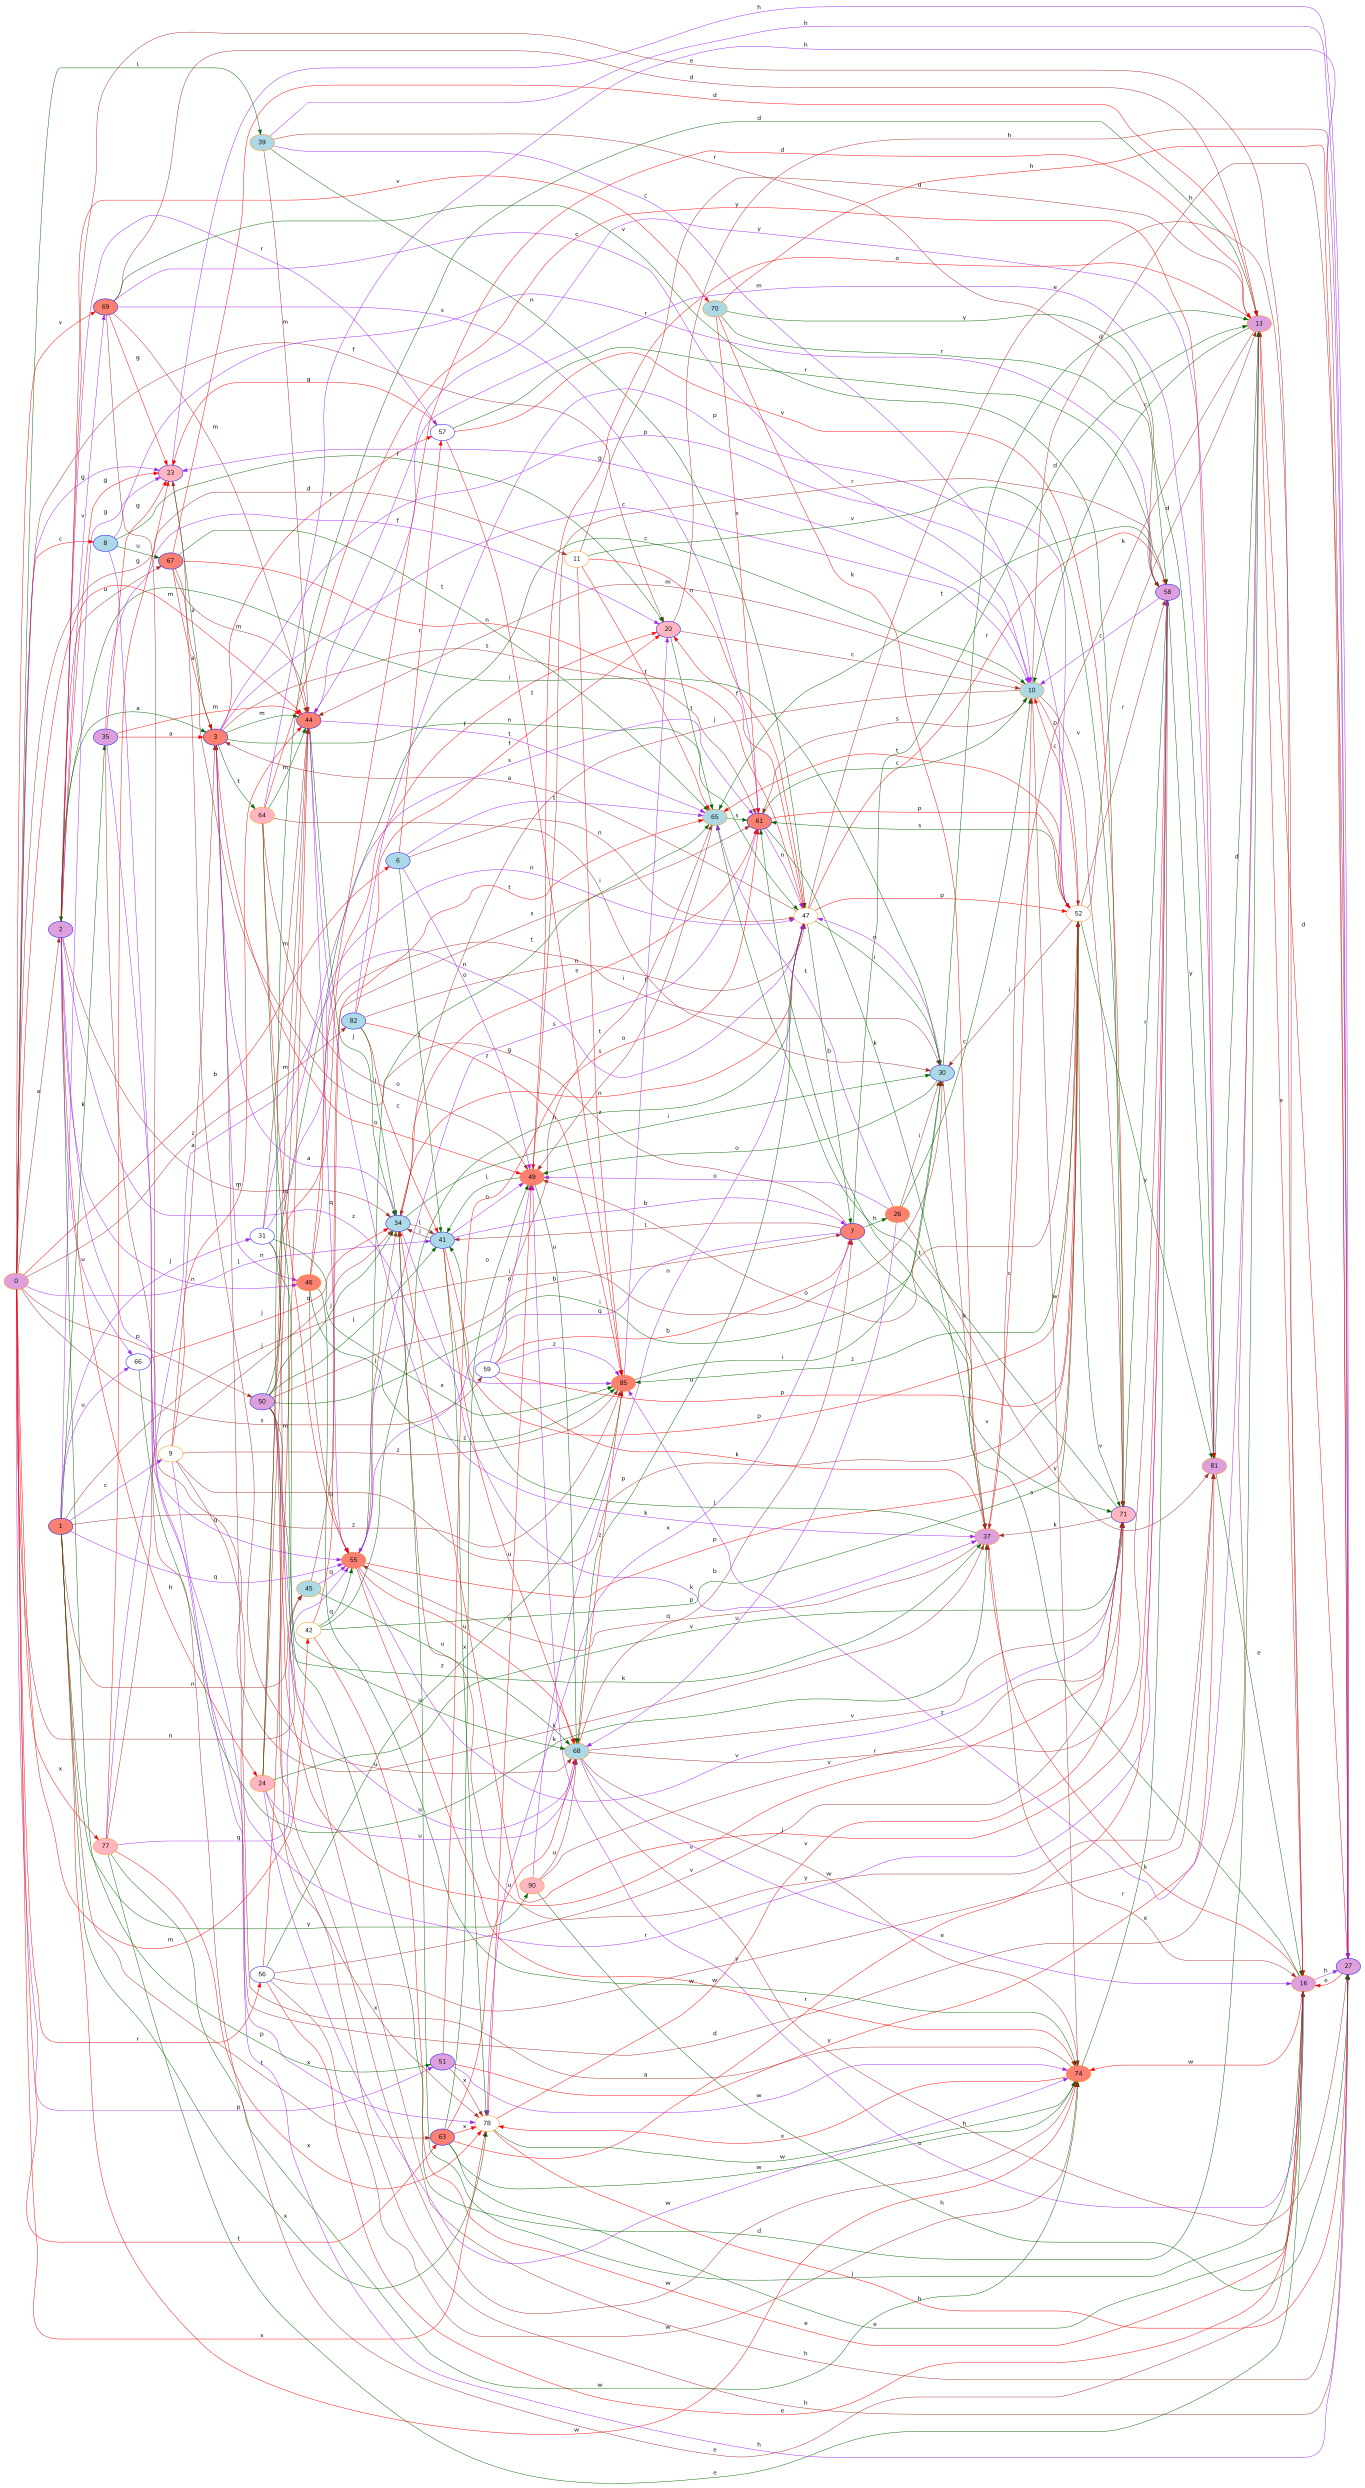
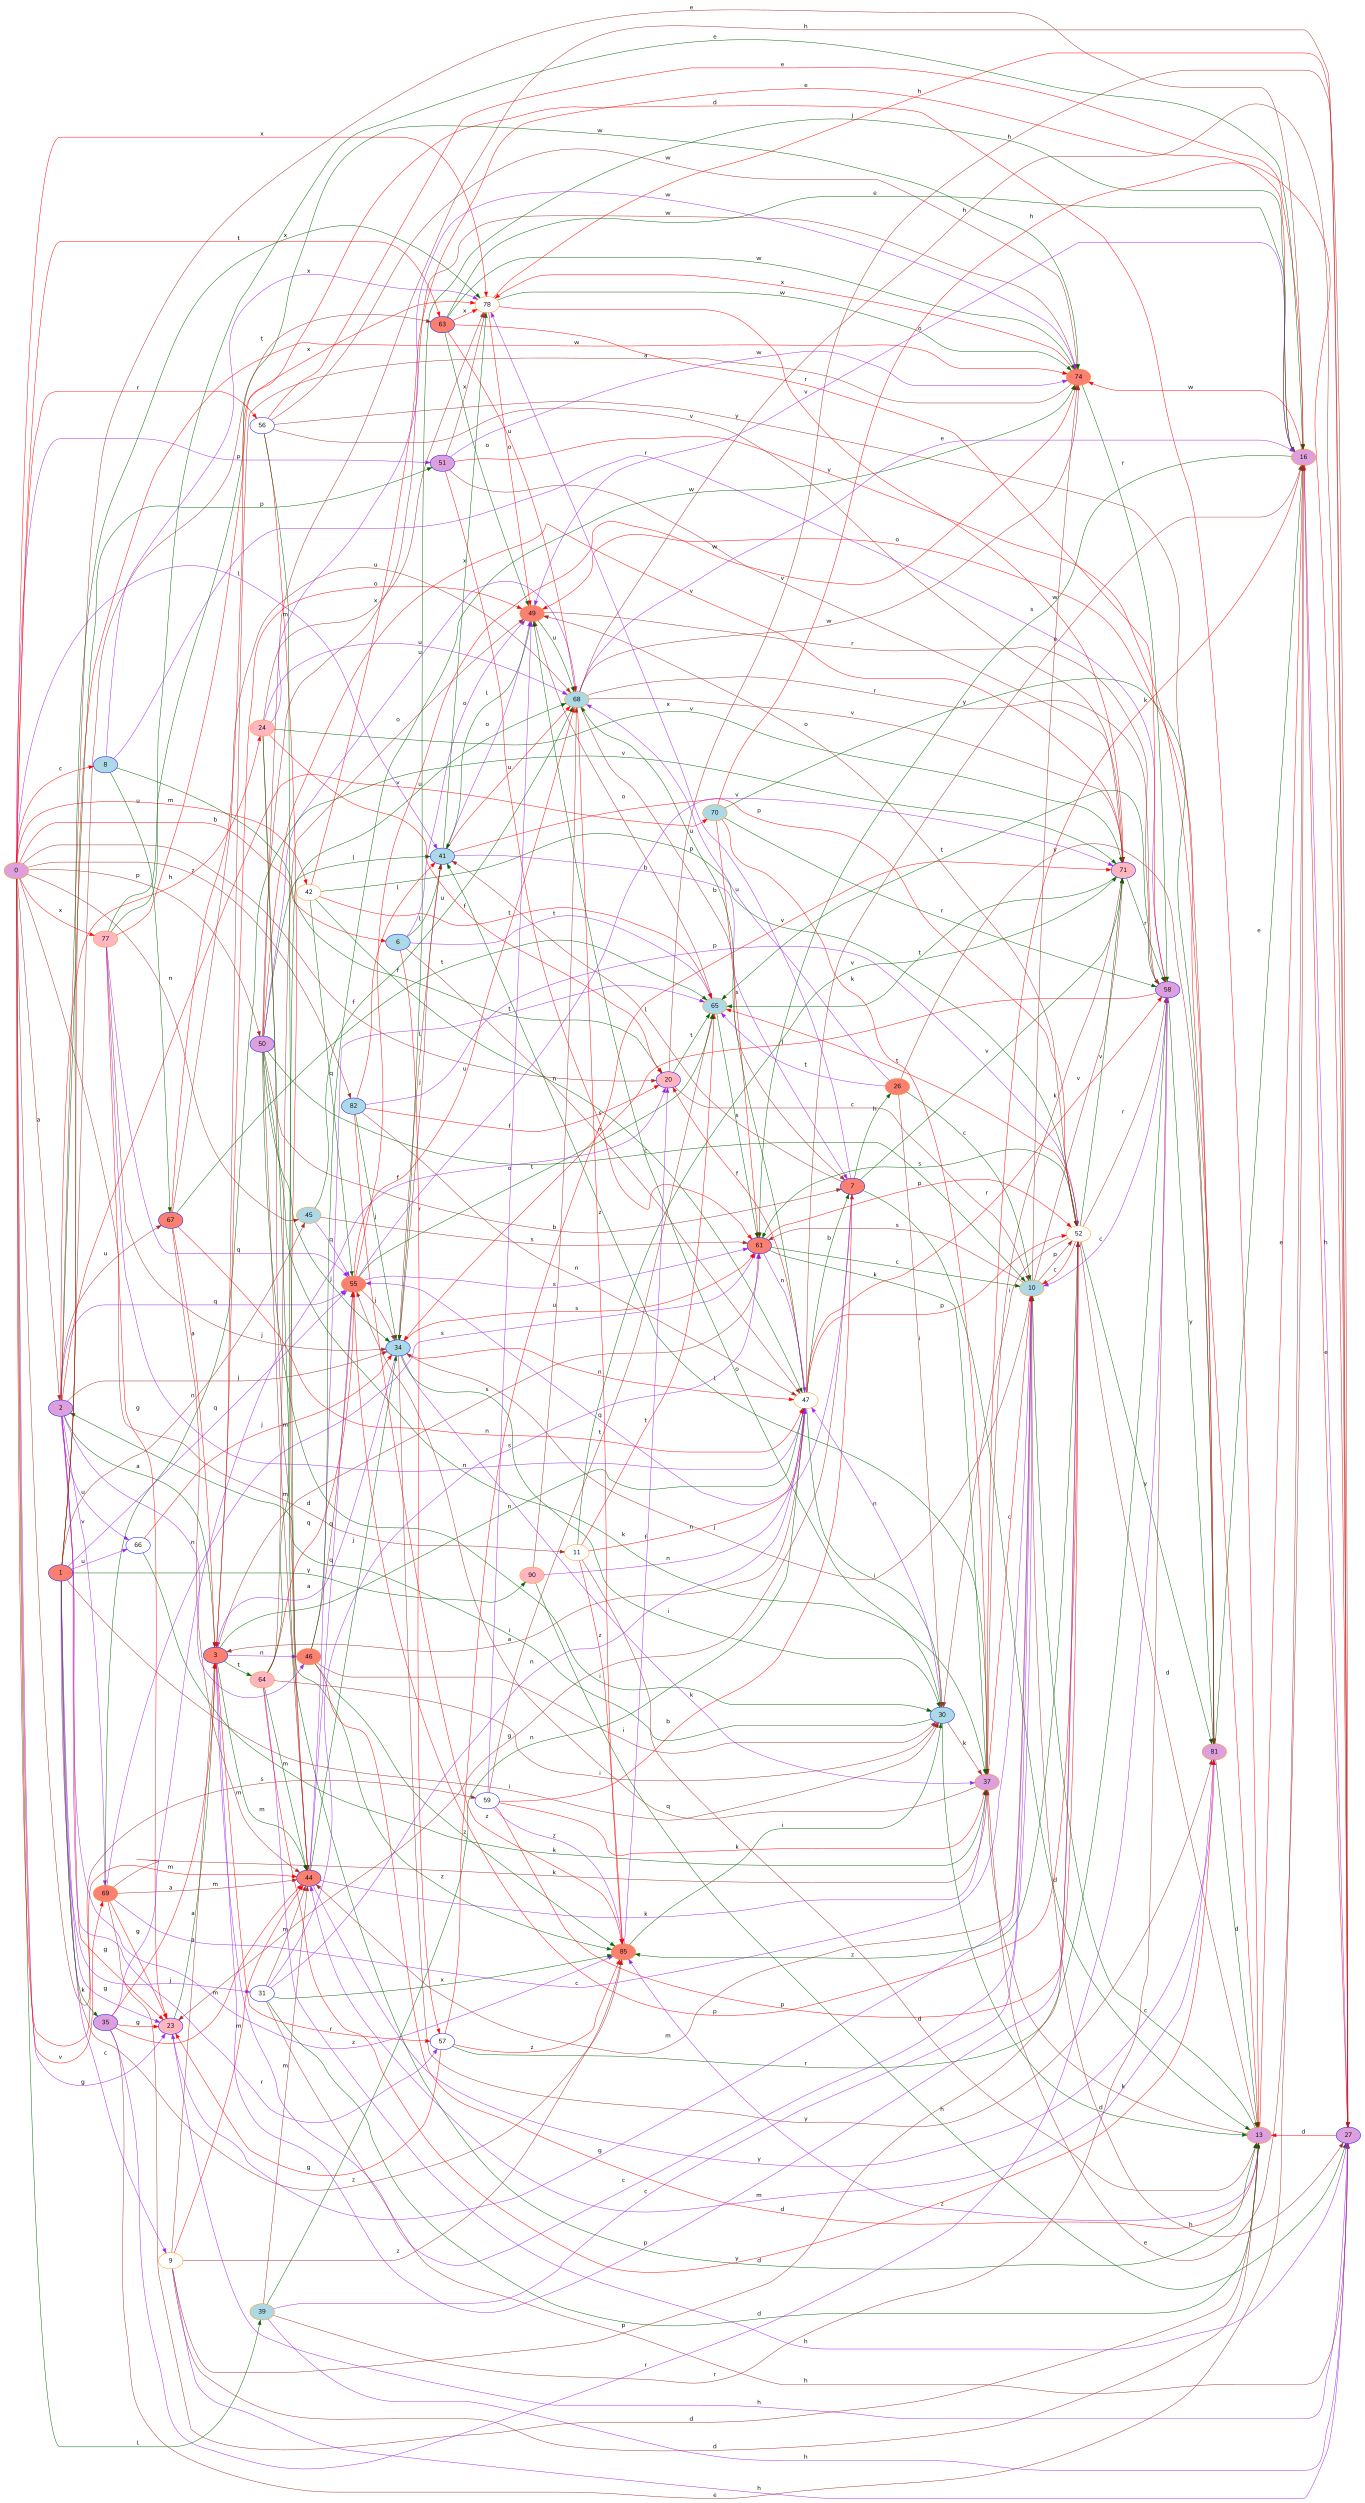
(105, 307) -> (105, 1894)
(398, 1106) -> (398, 888)
(721, 1180) -> none
(856, 1760) -> (836, 607)
